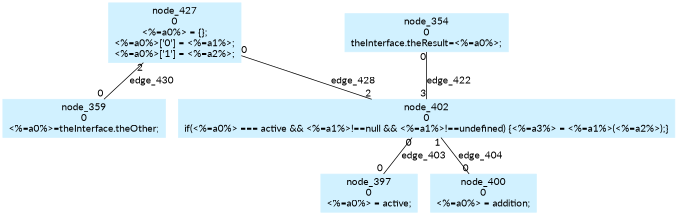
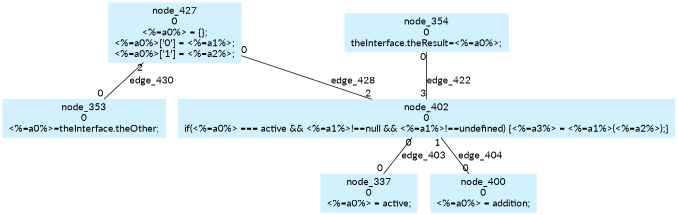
(84, 118) -> (84, 118)
(369, 193) -> (369, 193)
